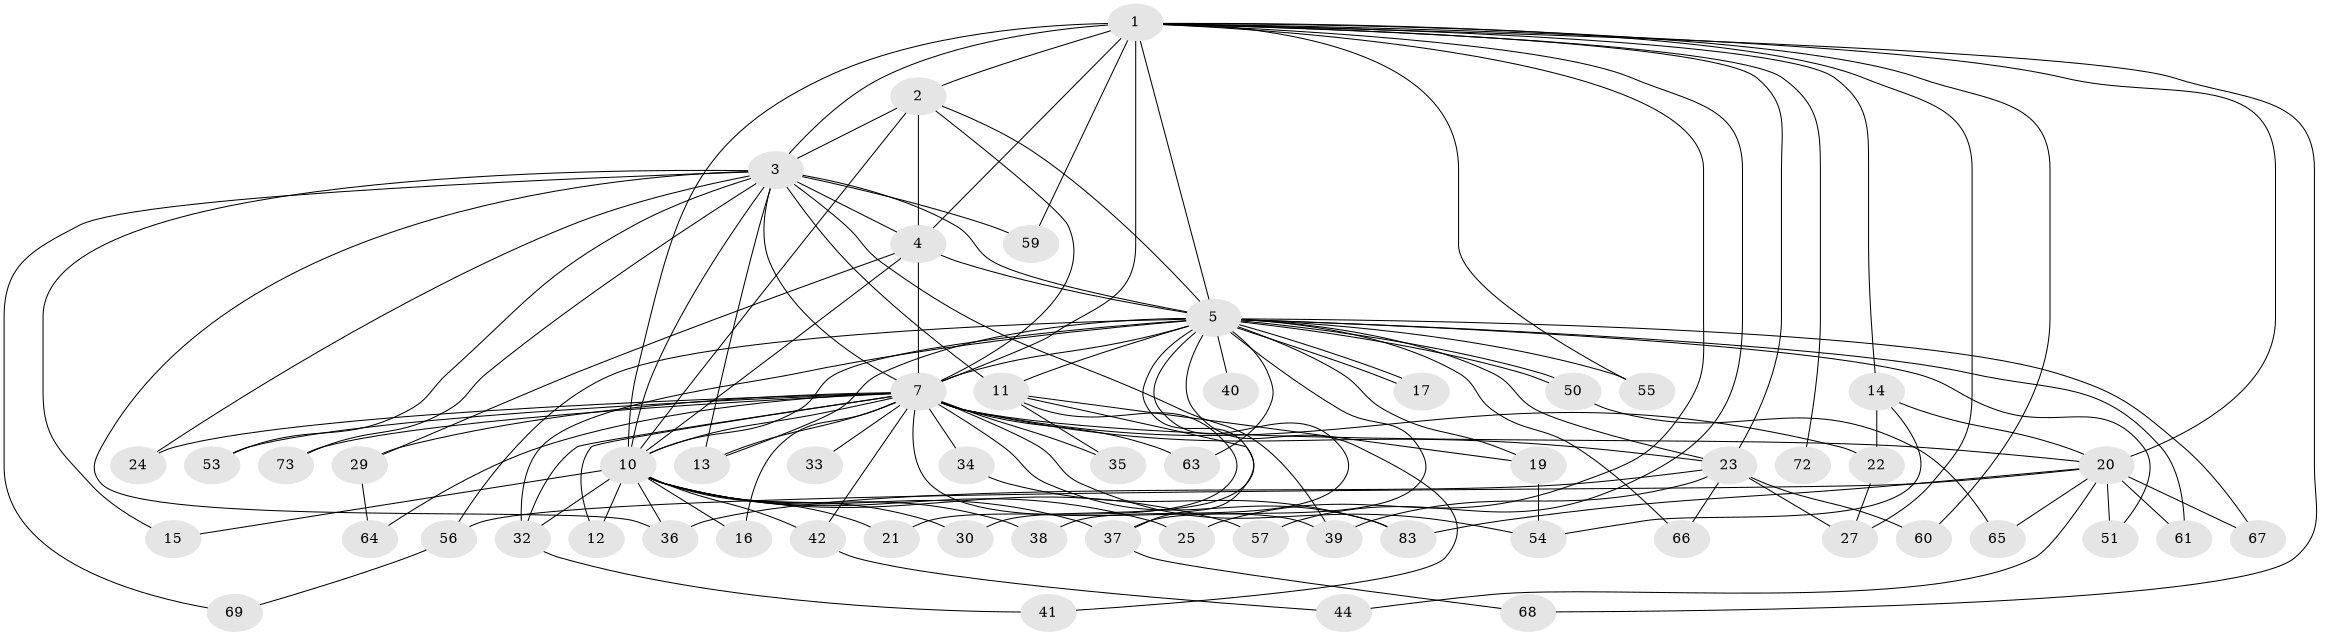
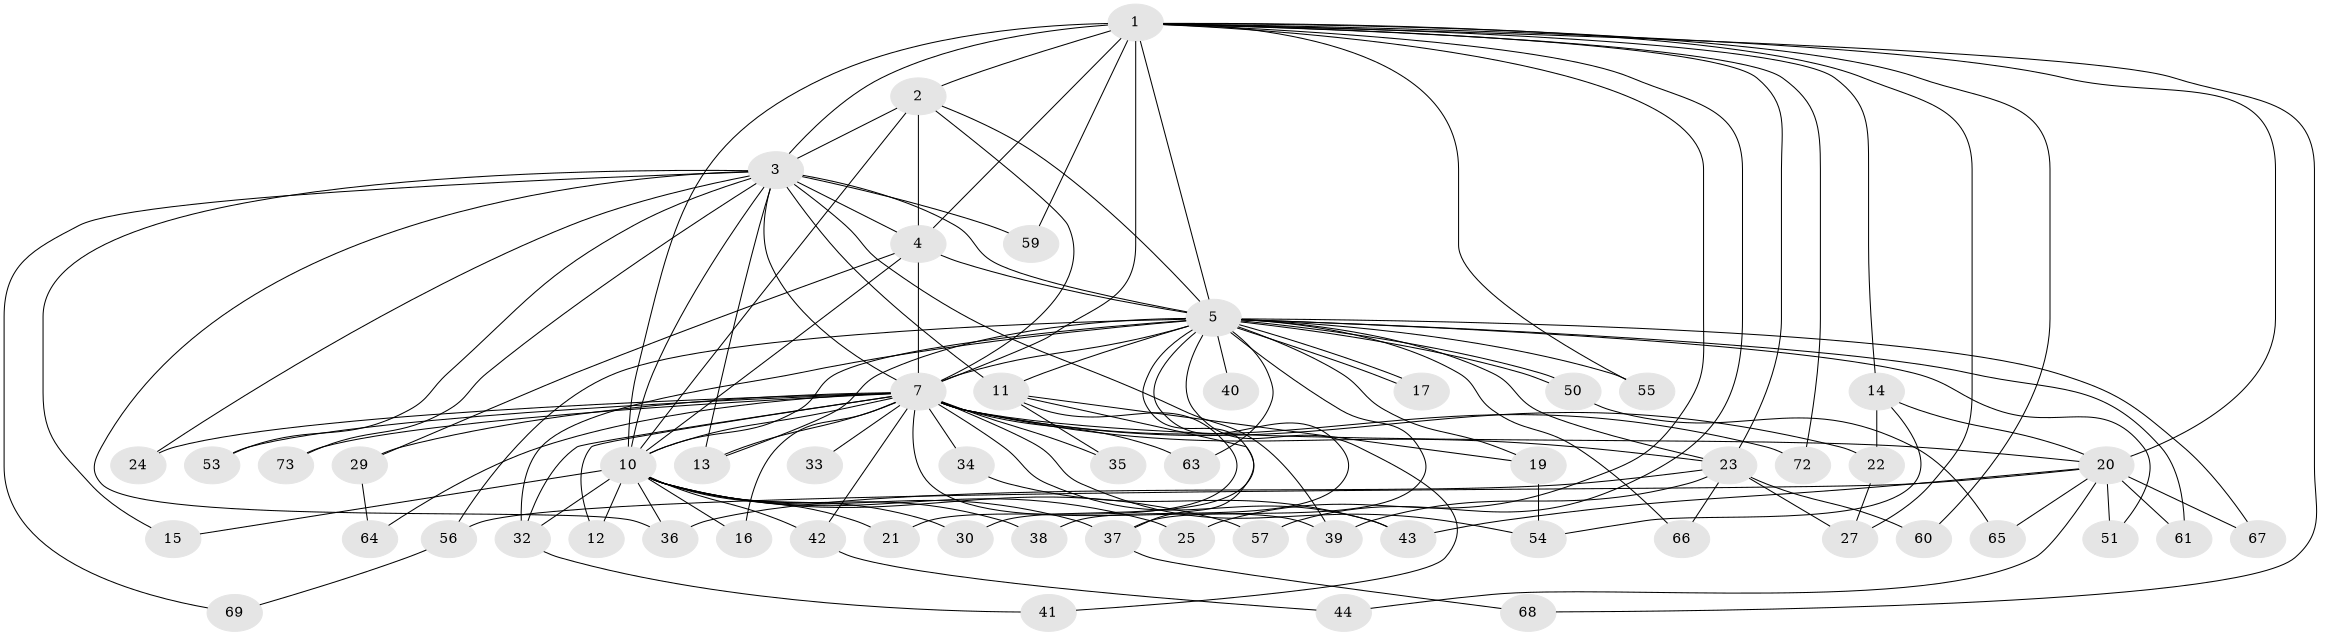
none -> (1362, 424)
(1408, 539) -> (1408, 539)
